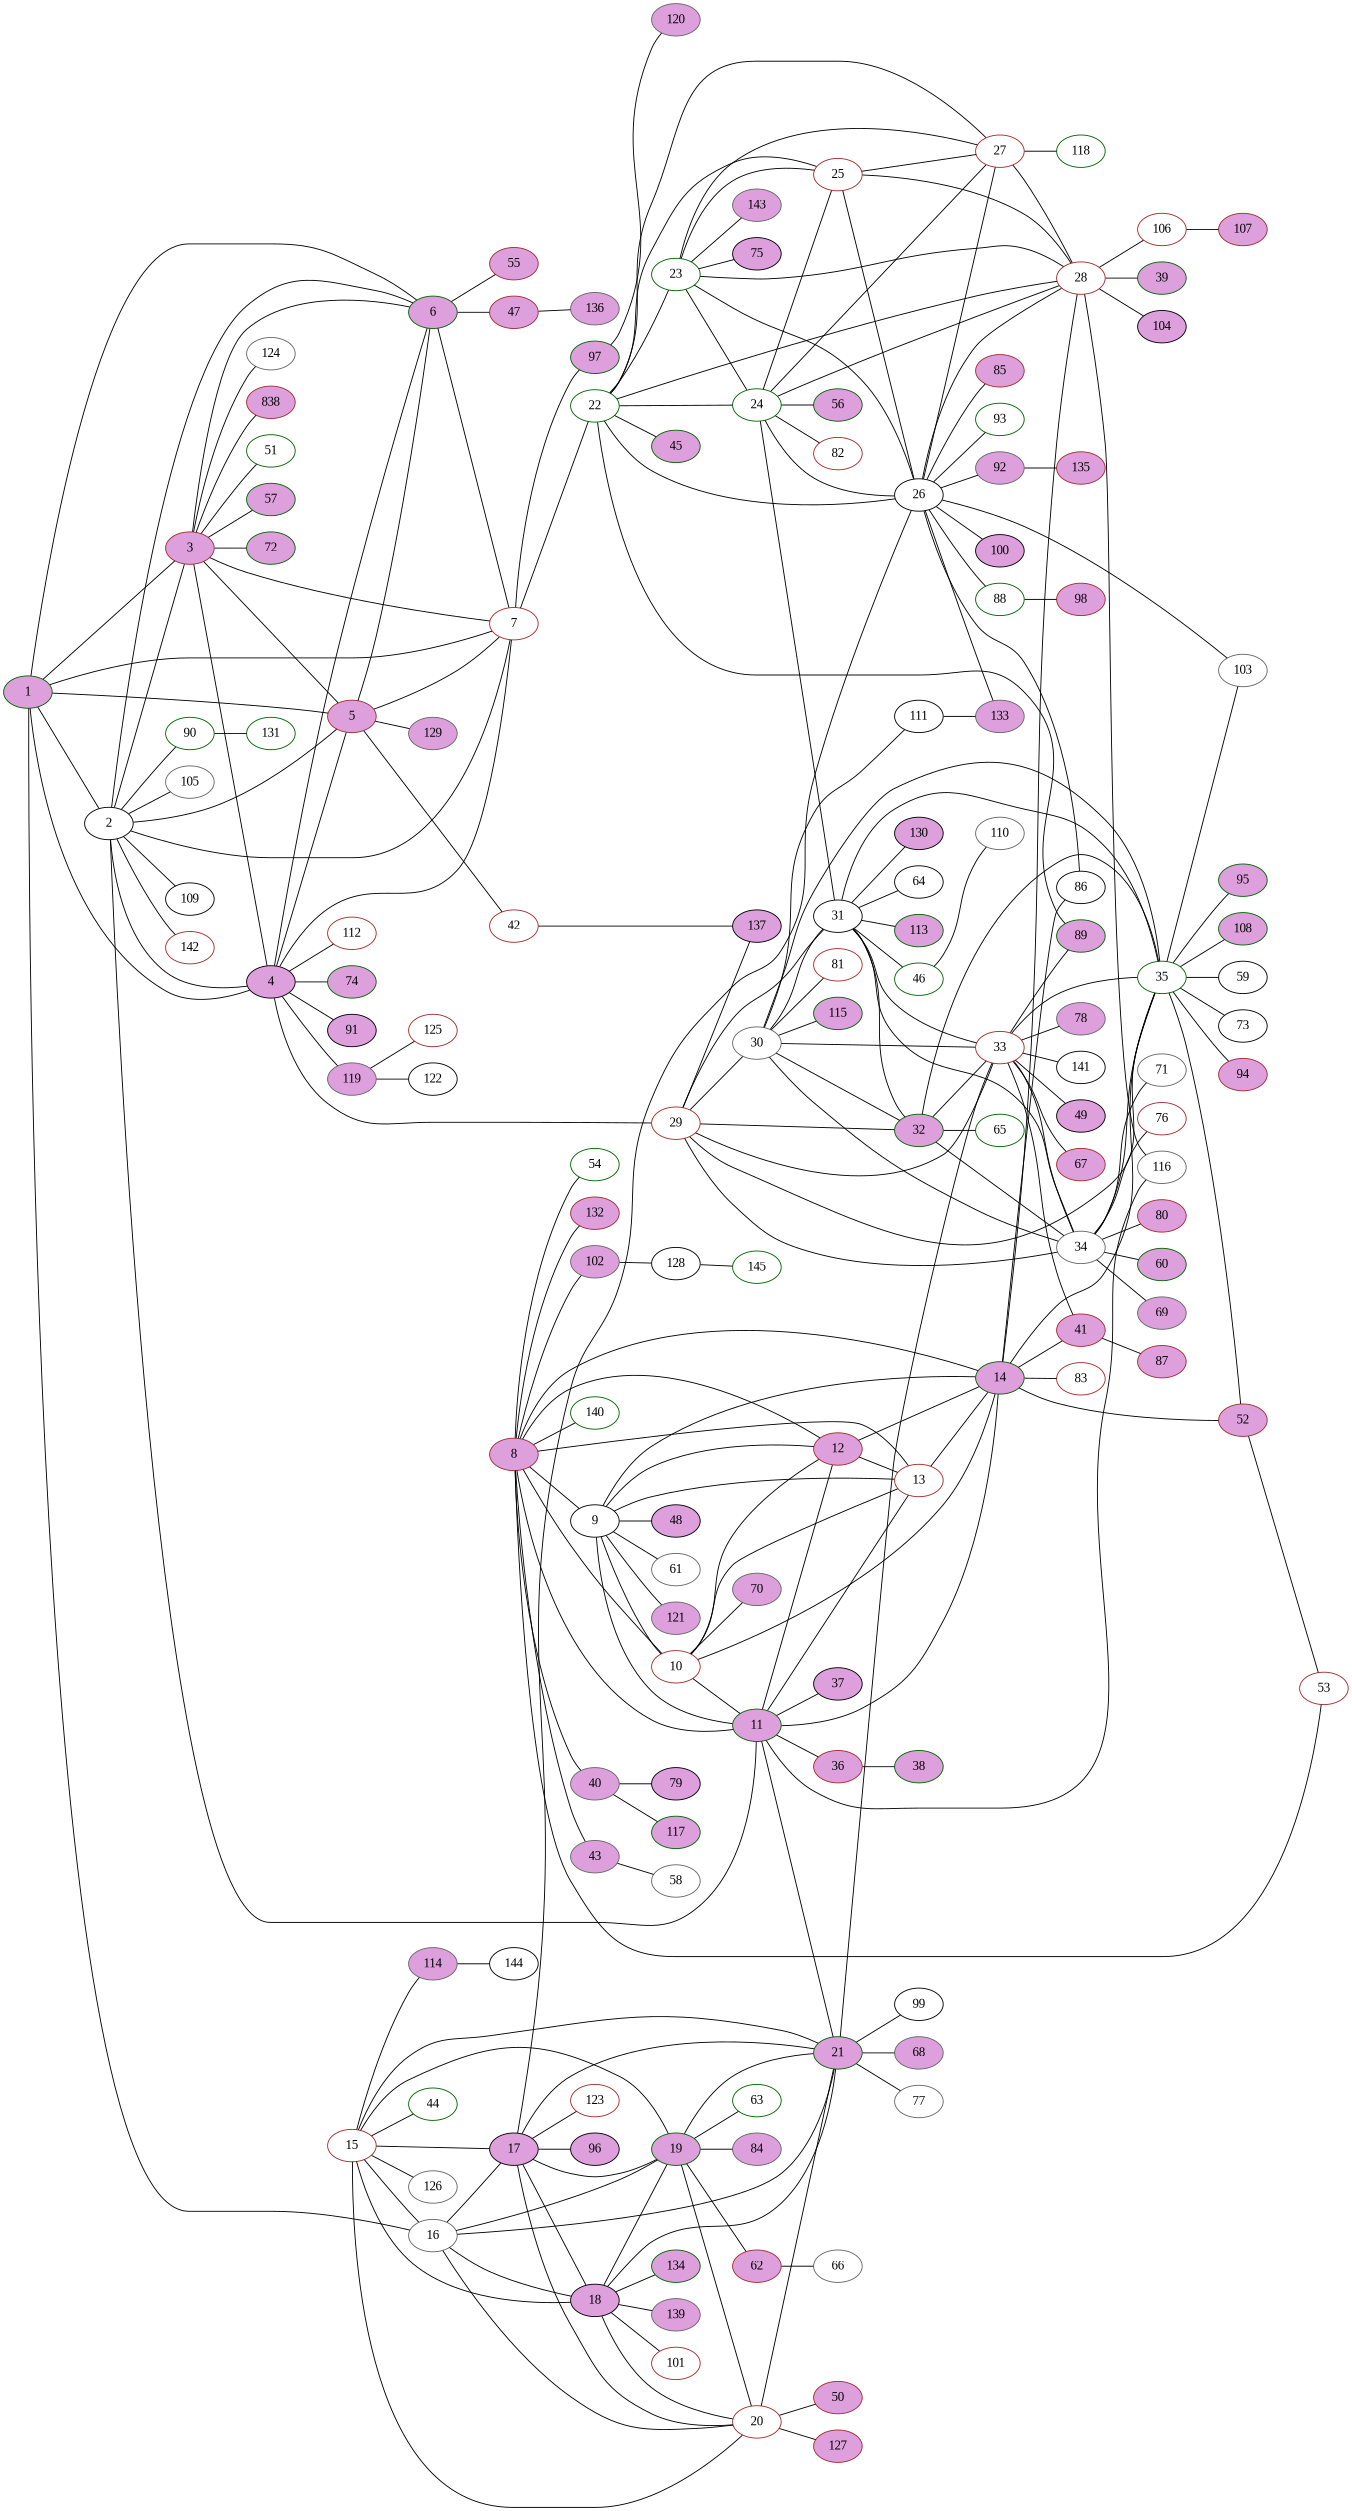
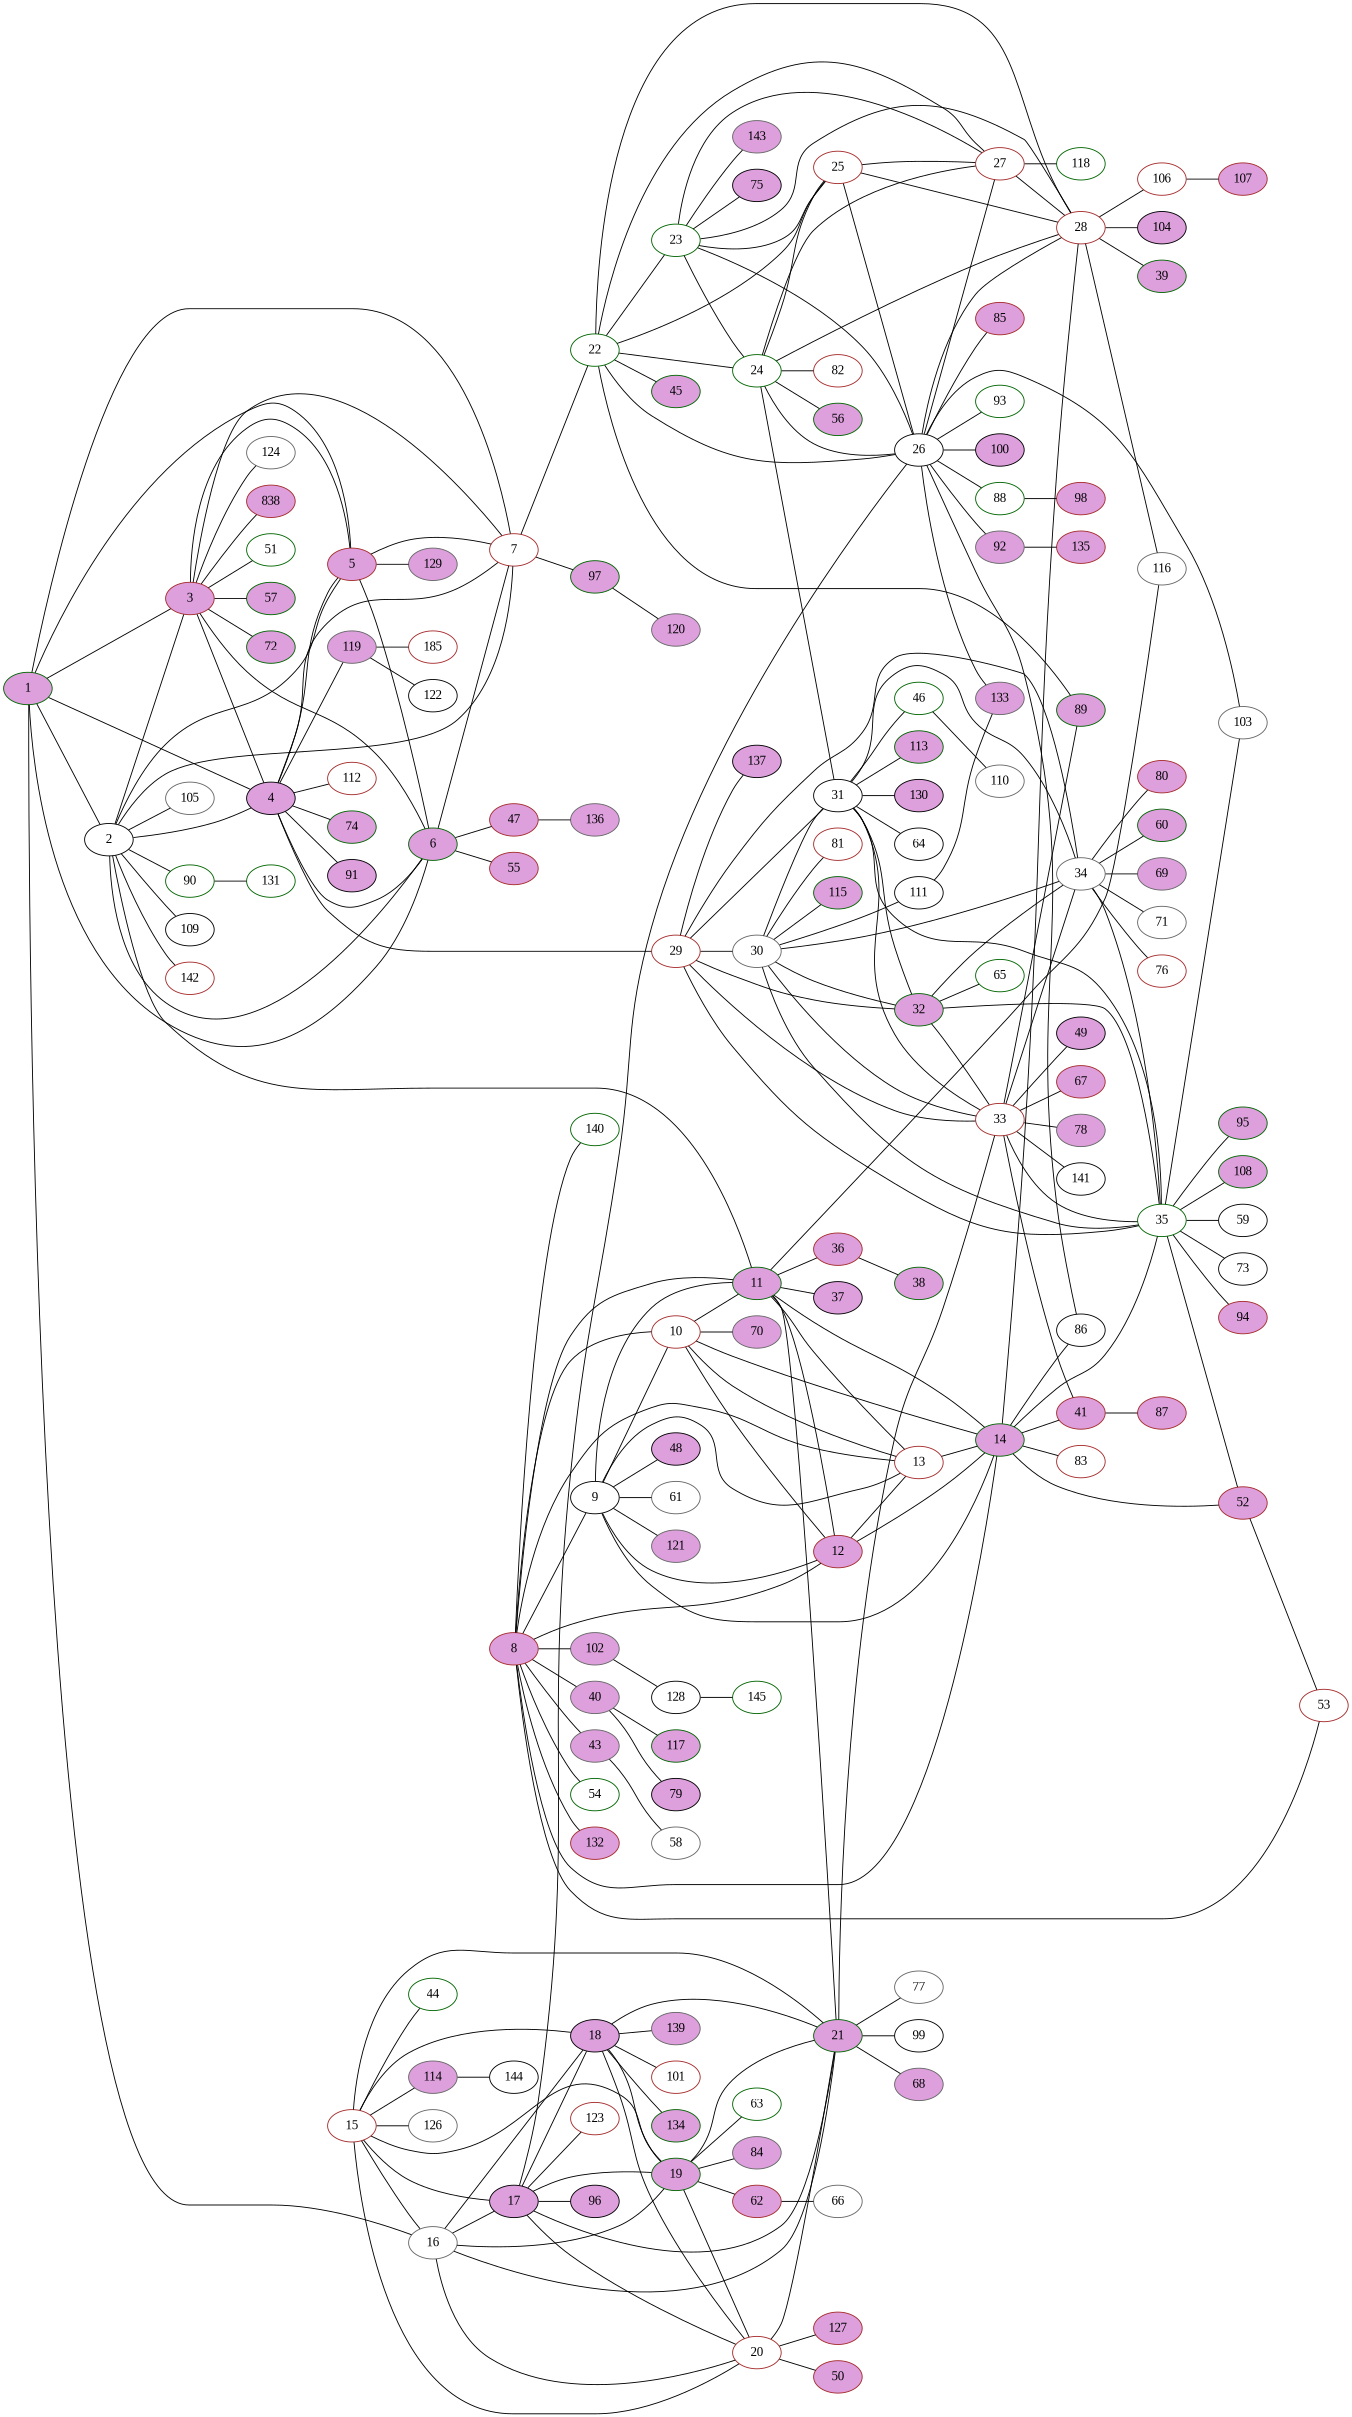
(514, 926) -> none
(433, 1030) -> (433, 647)
